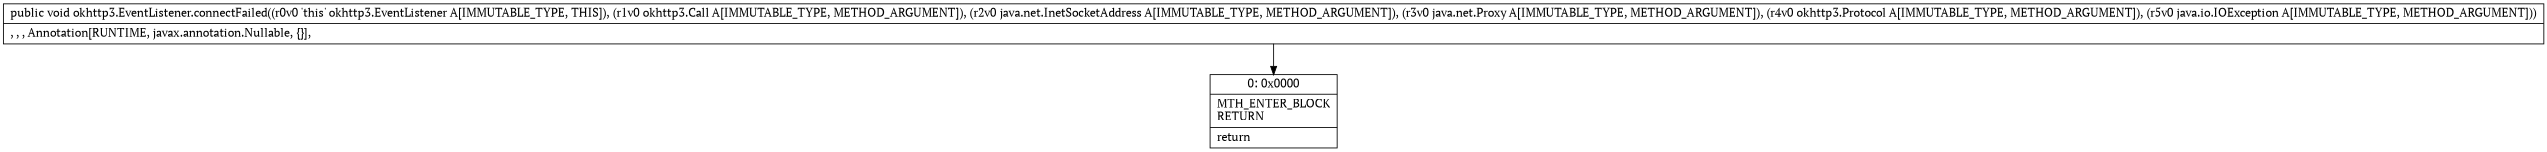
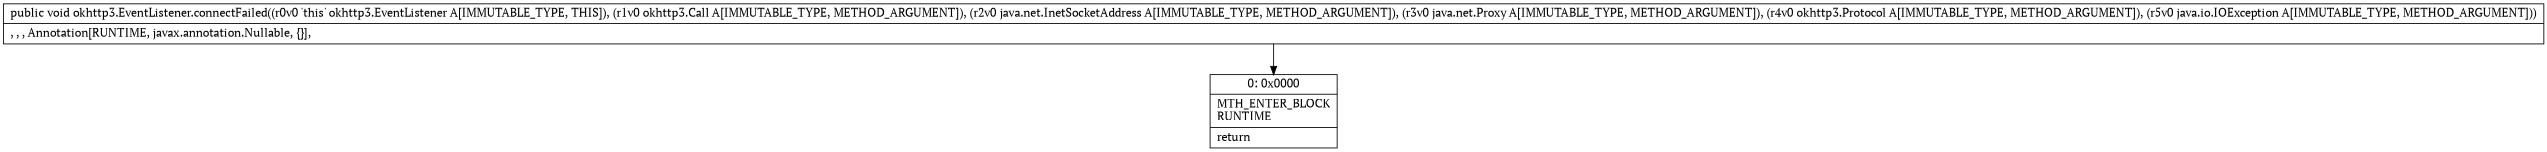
(1241, 117) -> (1244, 117)
